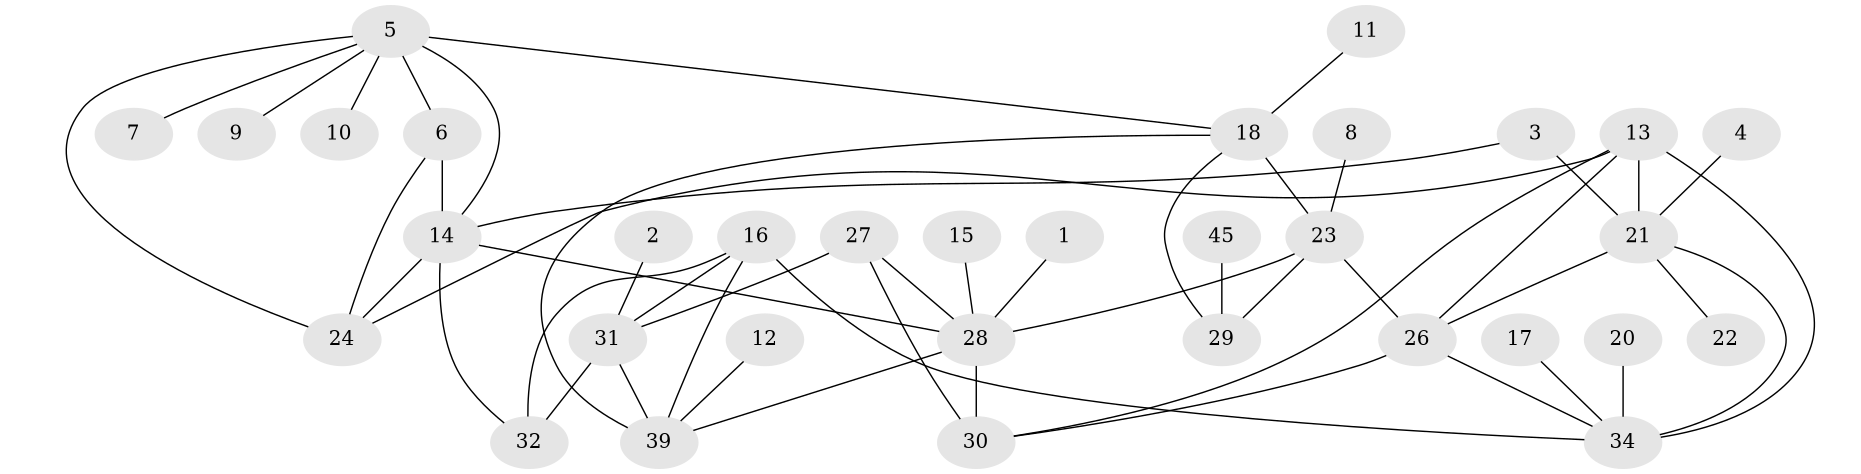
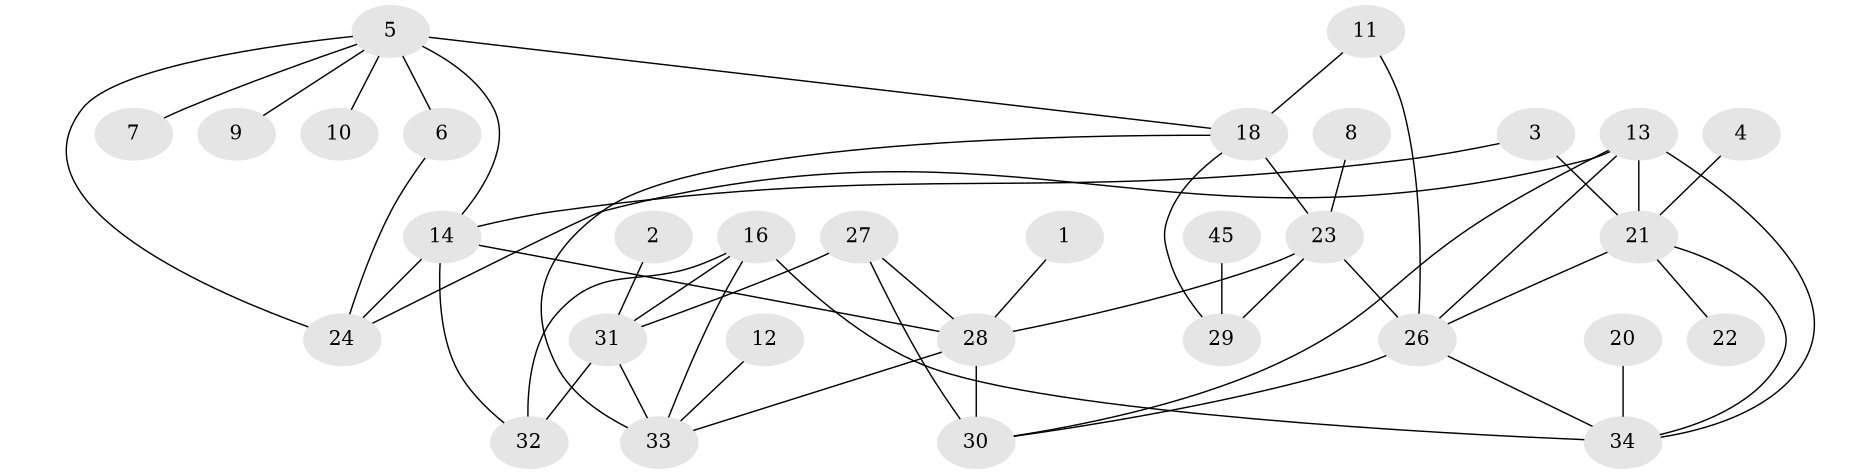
none -> (1415, 175)
(442, 186) -> none
(962, 237) -> none
(1520, 340) -> none
(659, 443) -> (659, 443)
